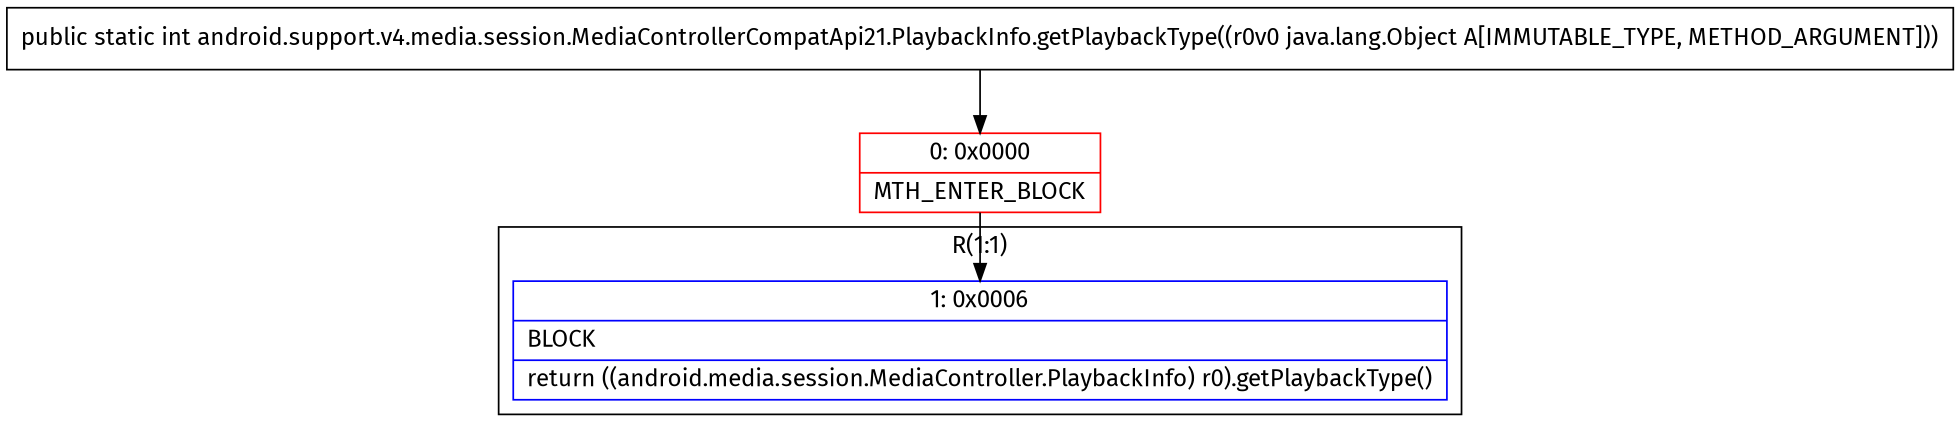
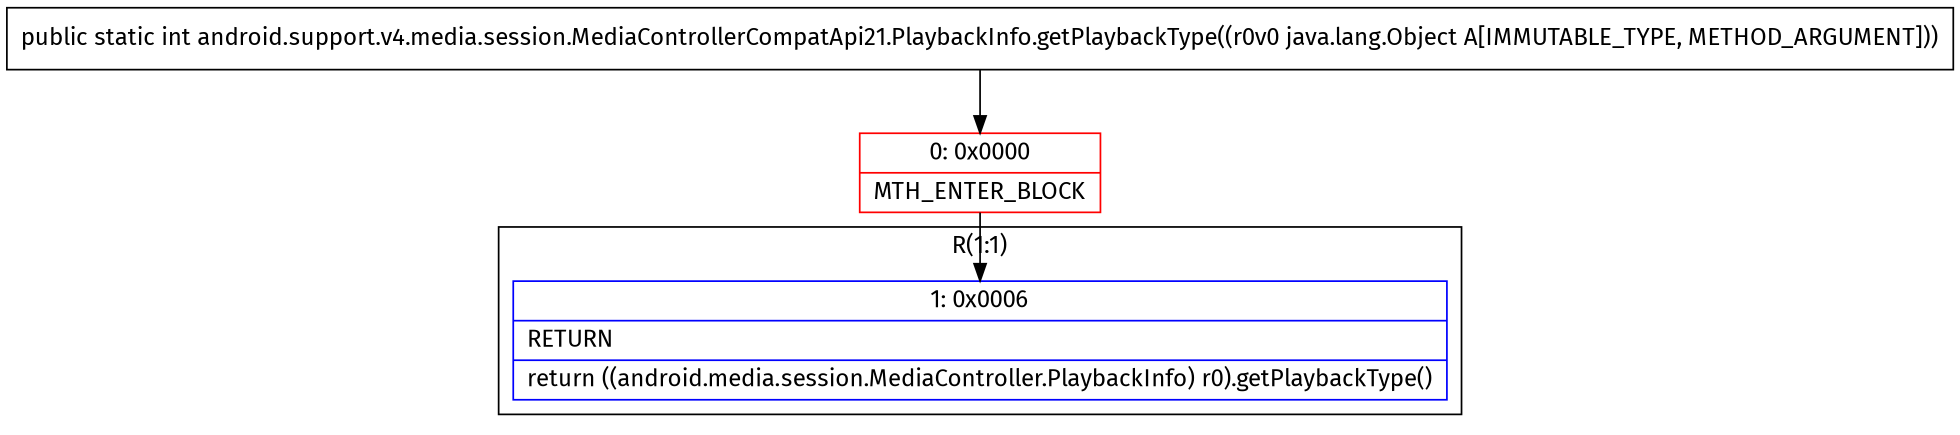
(561, 340) -> (571, 340)
